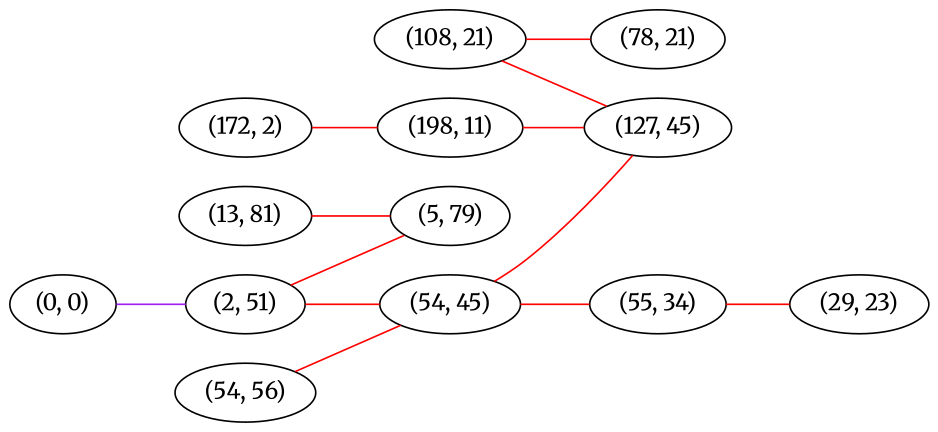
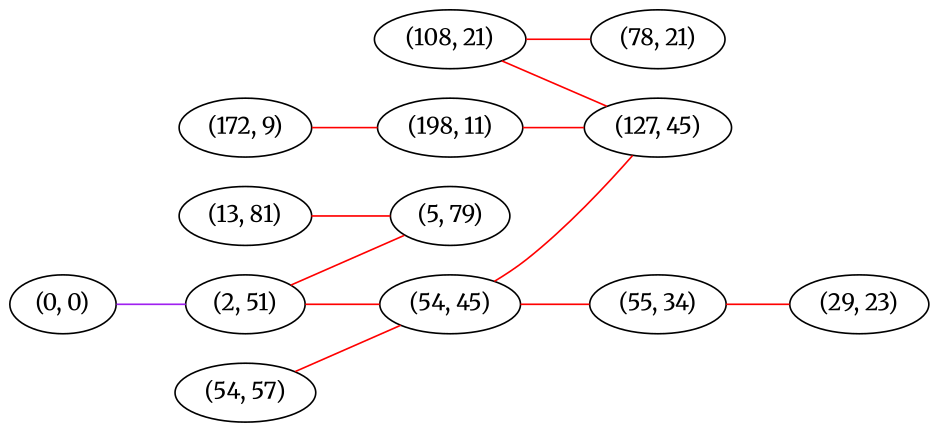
(245, 128) -> (245, 128)
(245, 393) -> (245, 393)
